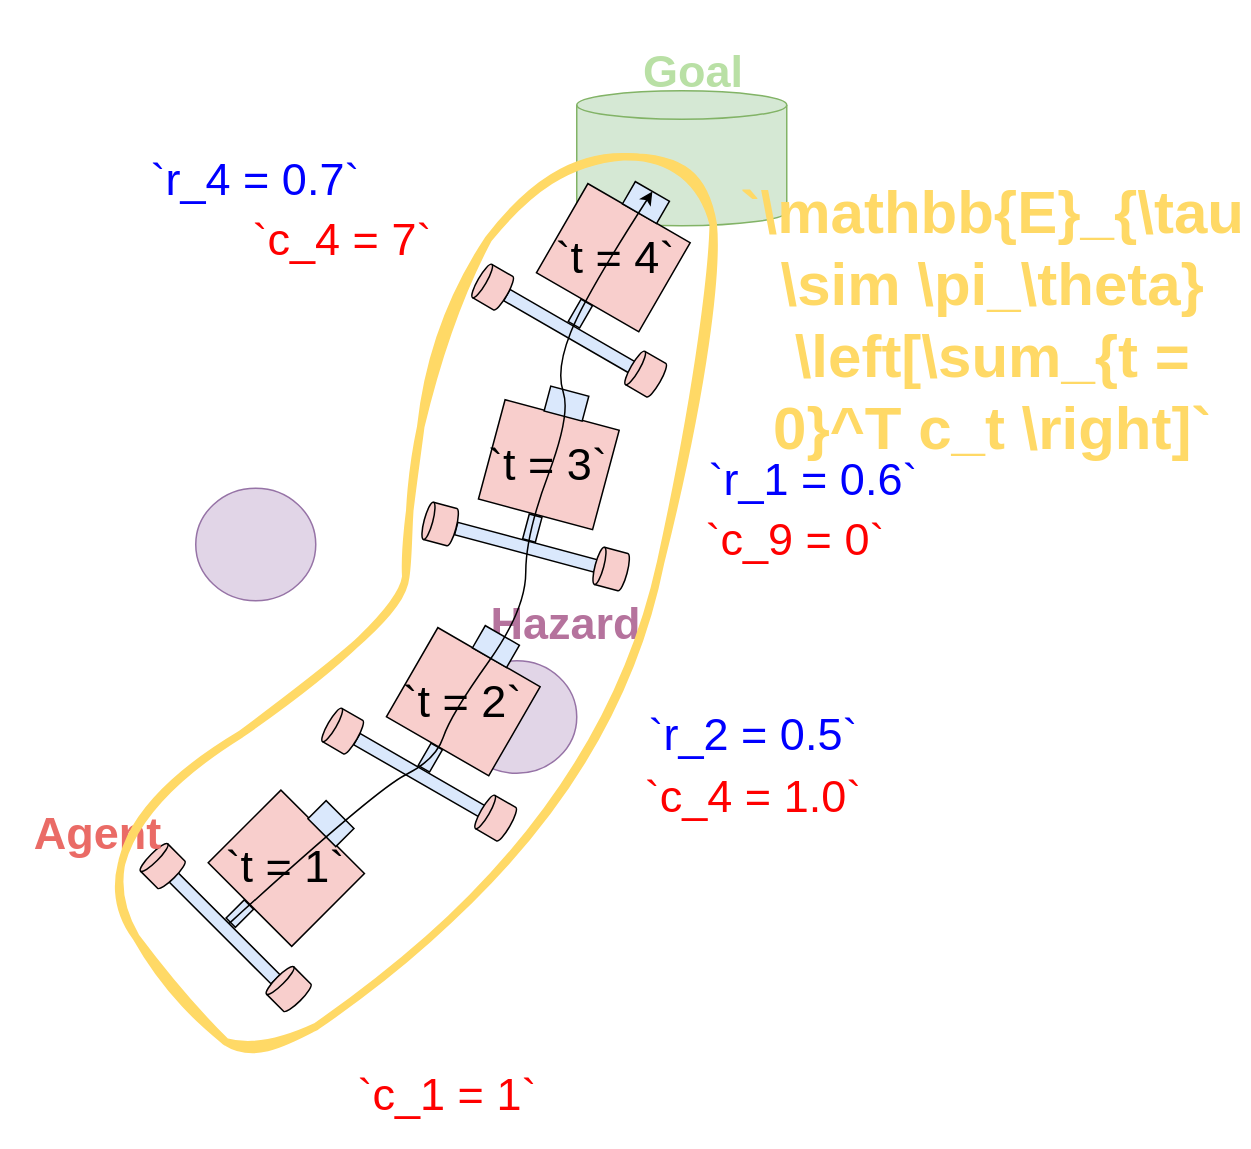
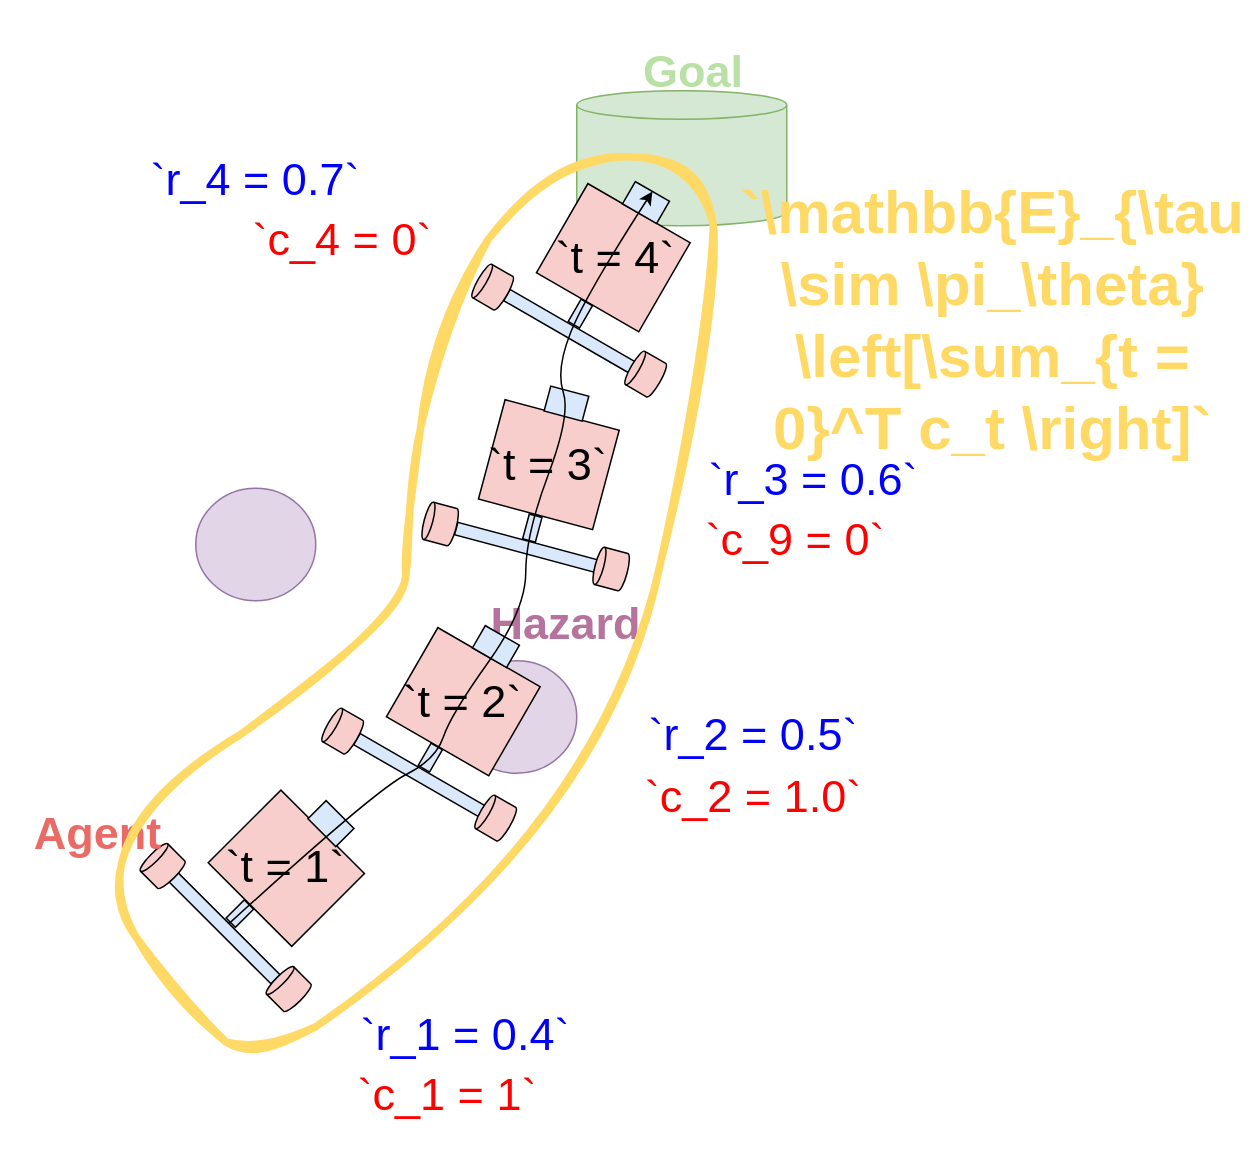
(343, 239) -> (343, 239)
(814, 479) -> (814, 479)
(754, 796) -> (754, 796)
none -> (466, 1034)
